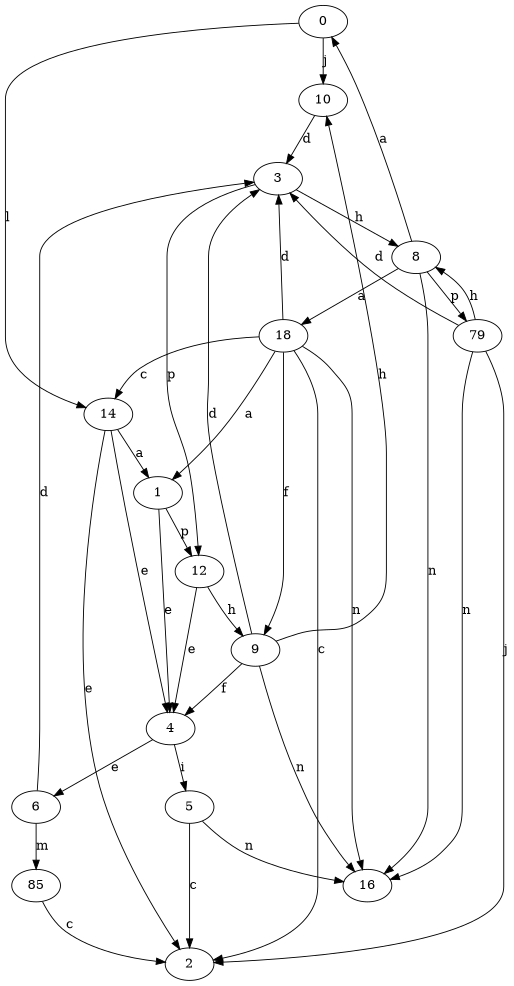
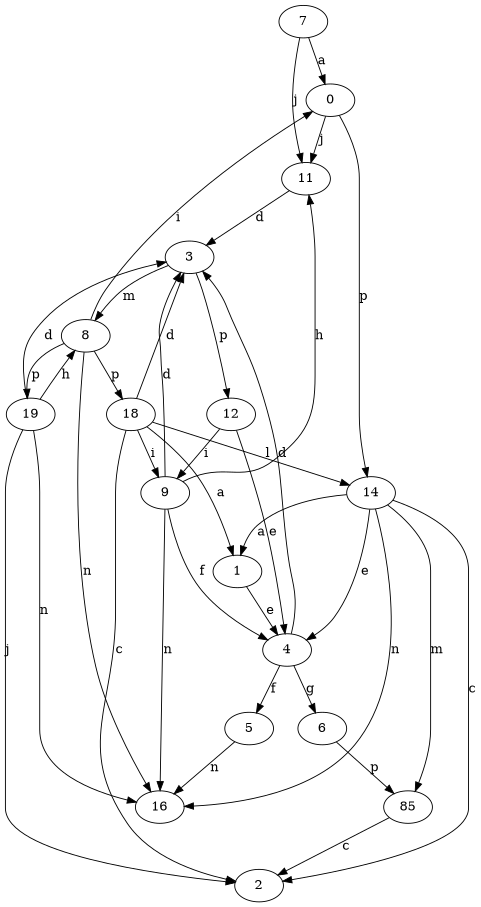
none -> (303, 22)
(323, 100) -> (306, 179)
(383, 139) -> (178, 218)
(8, 218) -> (364, 297)
(359, 218) -> (129, 297)
(362, 297) -> (116, 375)
(478, 336) -> (31, 414)
(144, 375) -> (268, 454)
(40, 410) -> (276, 450)
(286, 493) -> (153, 454)
(177, 528) -> none
(352, 594) -> (373, 716)
(232, 611) -> (206, 454)
none -> (431, 637)
(89, 689) -> (472, 689)
(115, 768) -> (311, 689)
(183, 768) -> (274, 689)
(42, 846) -> (375, 768)
(190, 881) -> none
